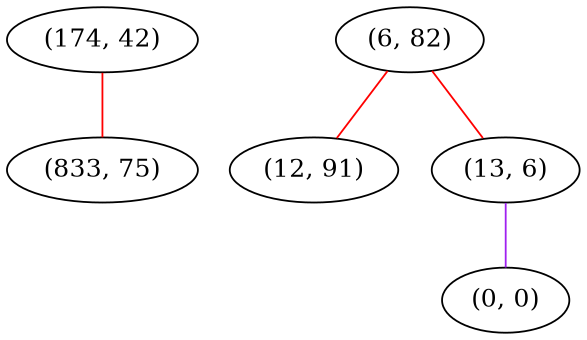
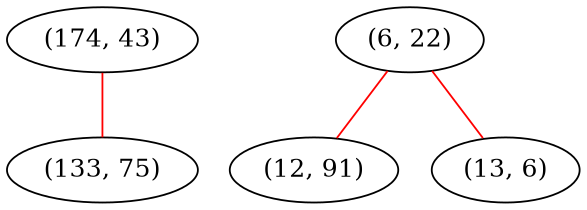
(102, 40) -> (102, 40)
(410, 40) -> (410, 40)
(102, 170) -> (102, 170)
(506, 300) -> none
